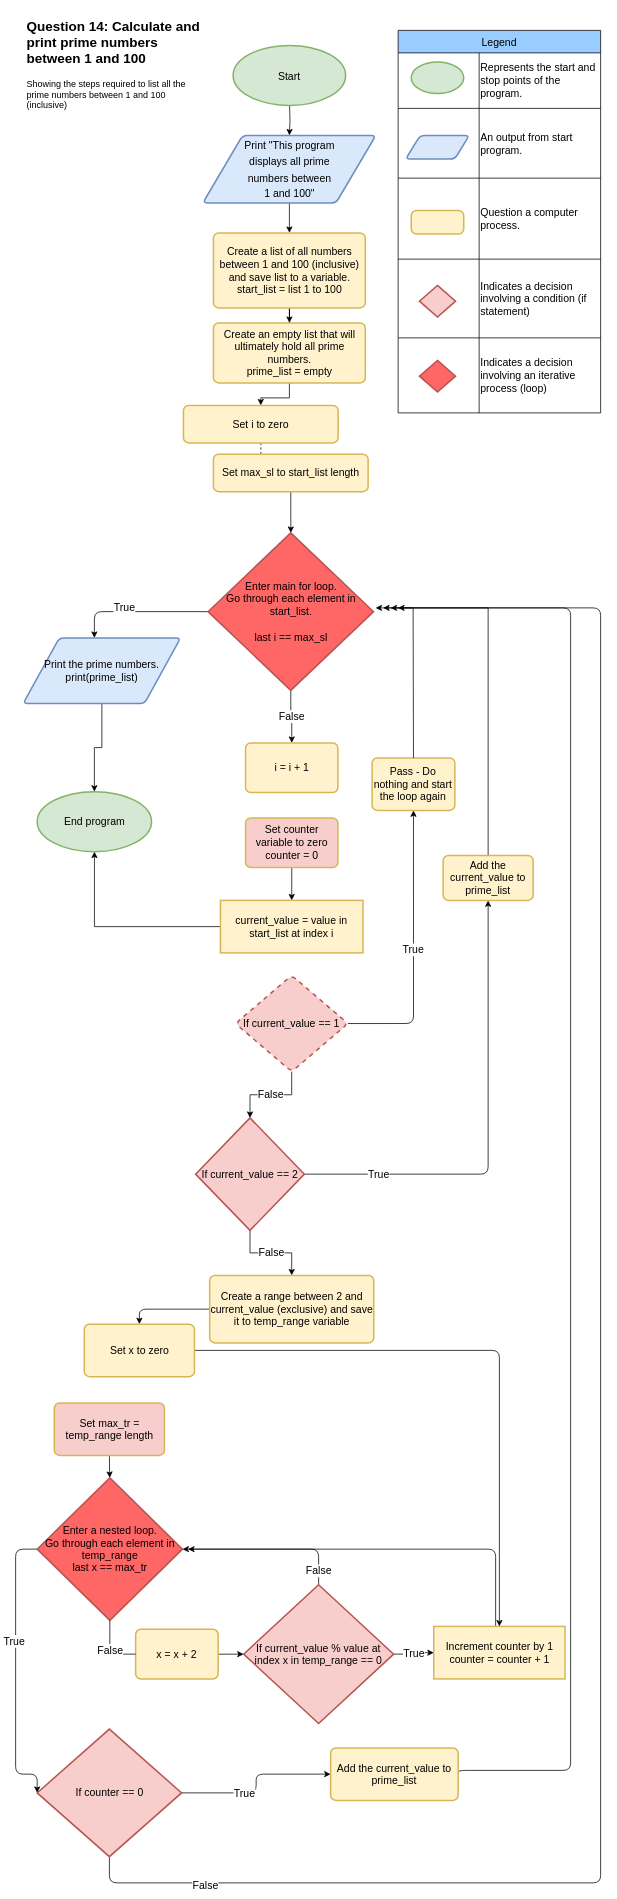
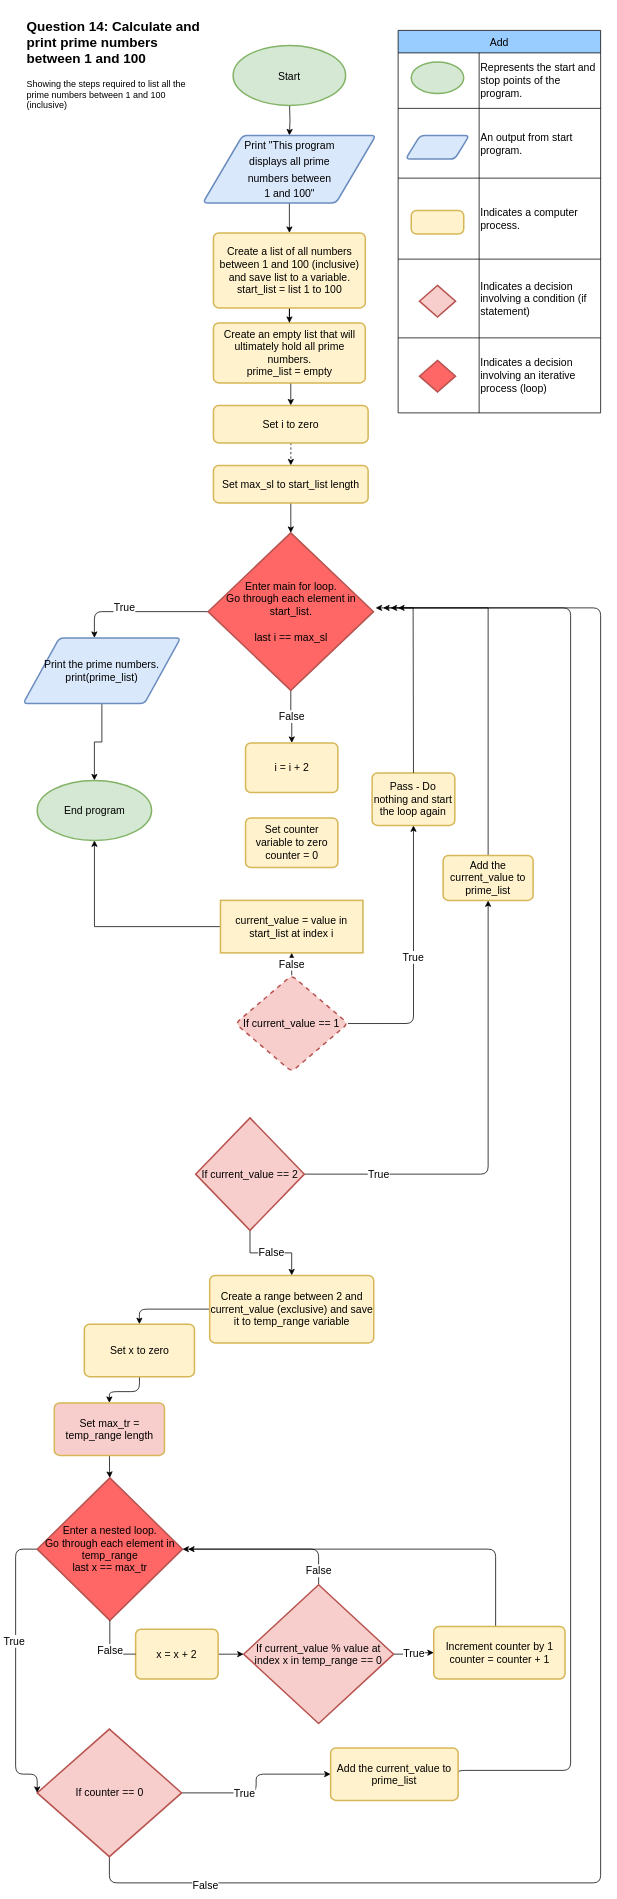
(499, 42) -> (499, 42)
(540, 219) -> (540, 219)
(261, 424) -> (291, 424)
(291, 473) -> (291, 484)
(292, 768) -> (292, 768)
(413, 784) -> (413, 799)
(94, 822) -> (94, 810)
(291, 843) -> (291, 843)
(292, 881) -> none
(281, 1095) -> (291, 961)
(480, 1350) -> (127, 1392)
(499, 1653) -> (499, 1653)
